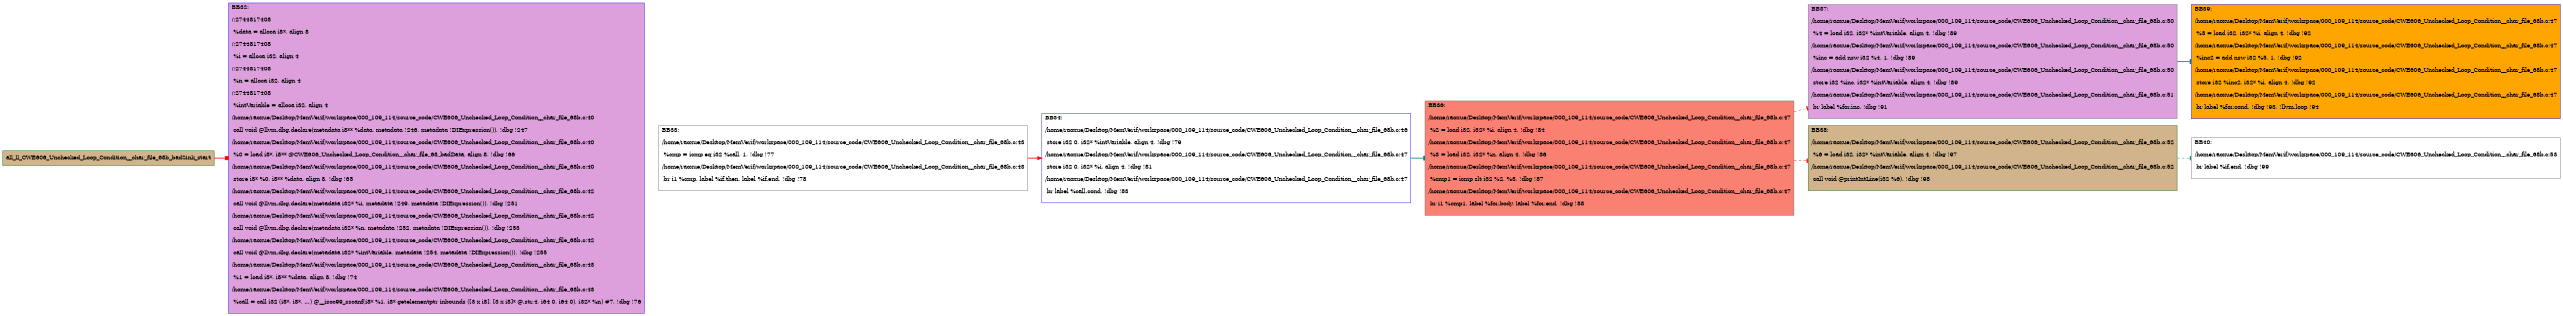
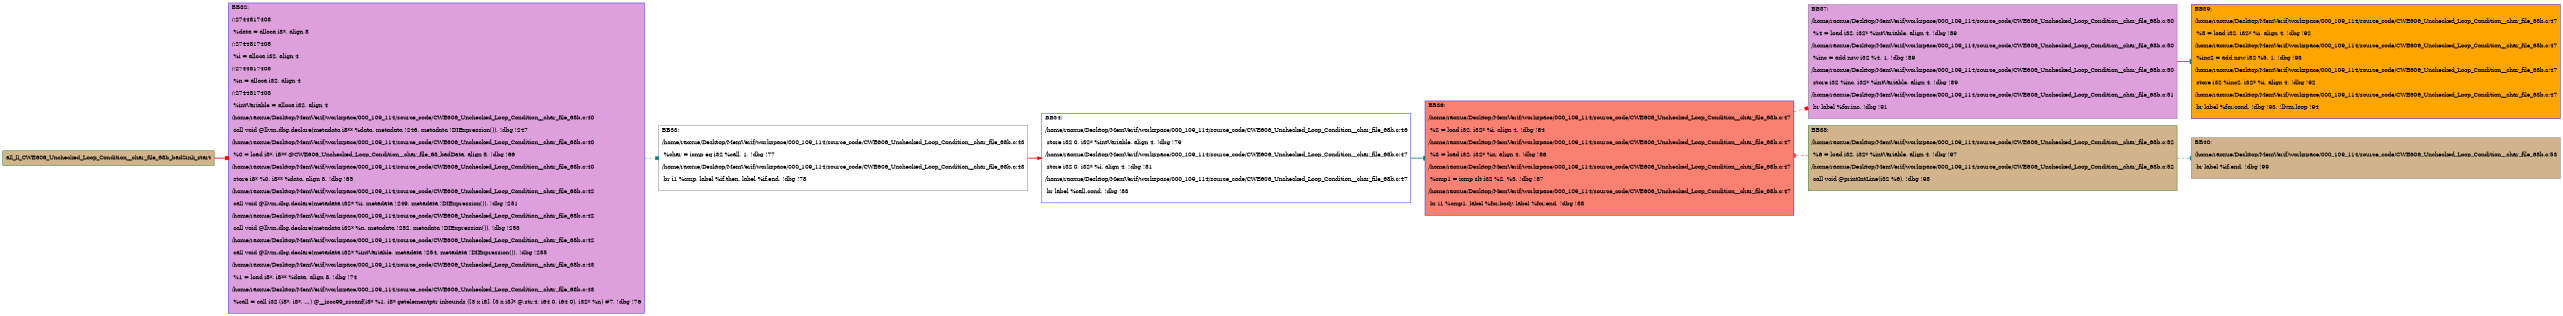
(2248, 58) -> (2248, 58)
(1799, 110) -> (1799, 110)
(718, 155) -> (718, 155)
none -> (650, 158)
(1609, 158) -> (1609, 158)
(2376, 158) -> (2376, 158)
(1800, 161) -> (1802, 155)
